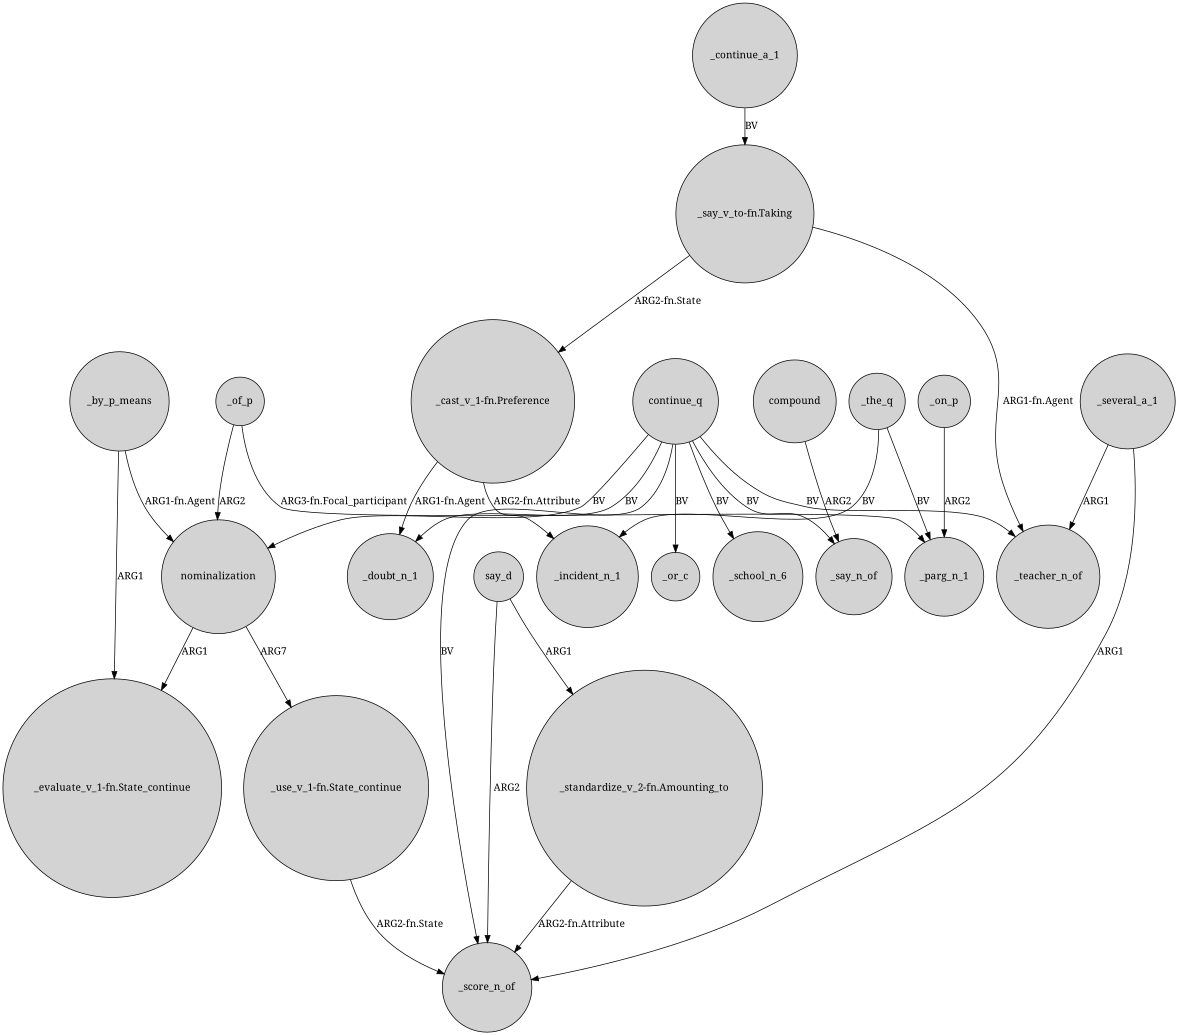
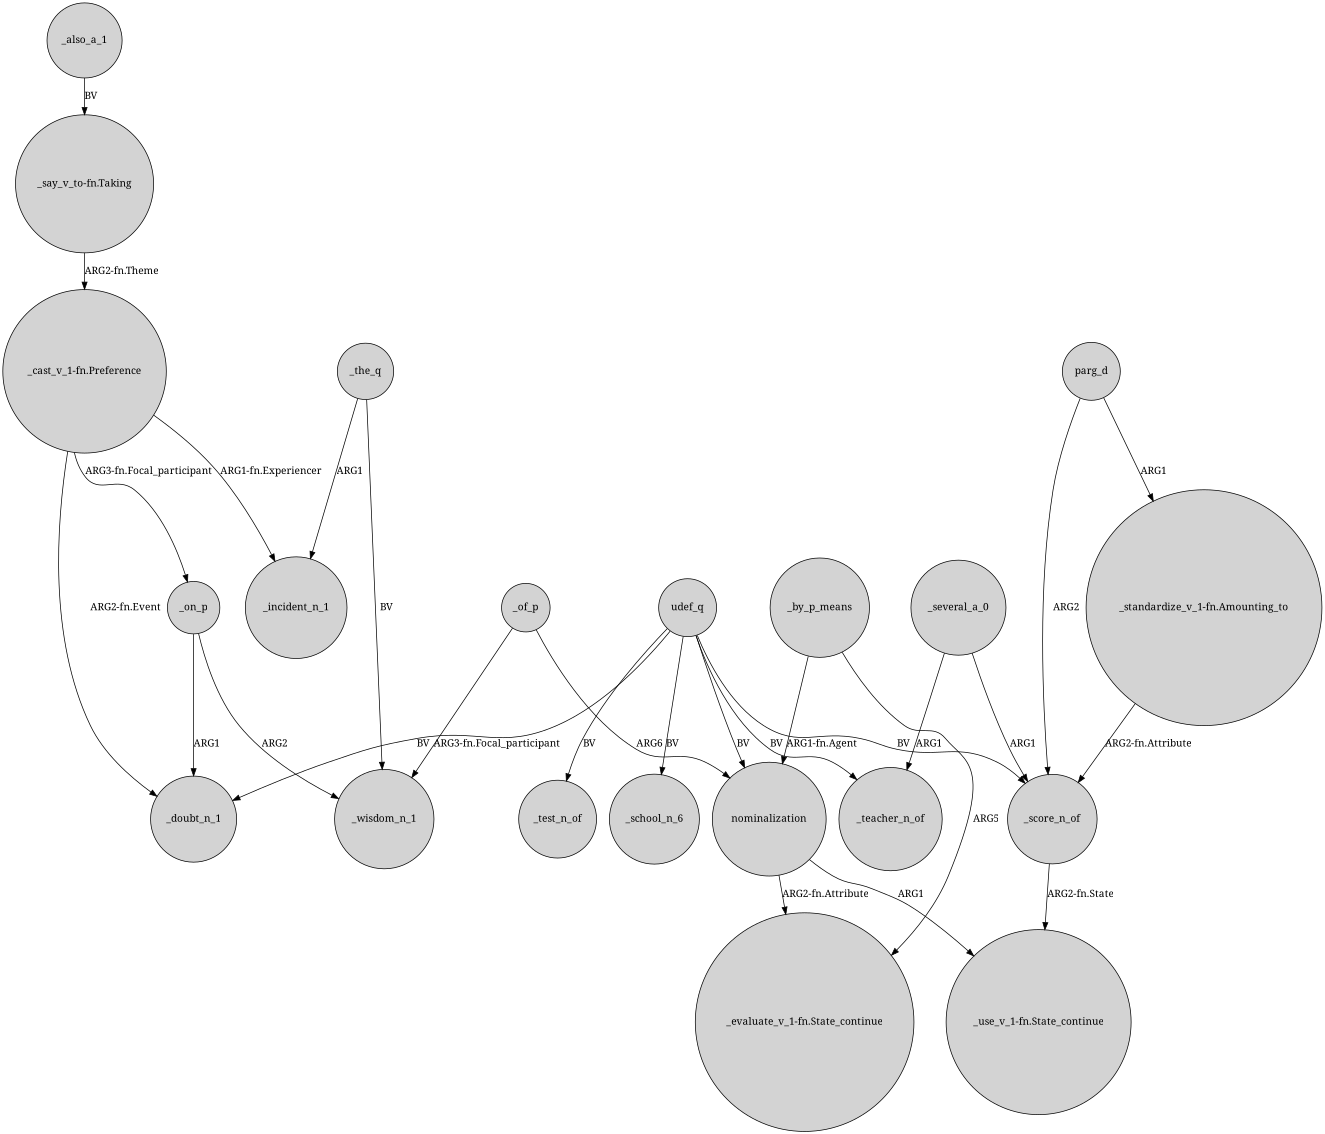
(745, 55) -> (85, 40)
(668, 301) -> (122, 271)
(983, 329) -> none
(676, 401) -> (688, 608)
(795, 401) -> none
(1128, 401) -> (958, 608)
none -> (142, 497)
(233, 501) -> (650, 744)
(450, 501) -> (126, 608)
(537, 501) -> (271, 471)
(869, 501) -> (350, 471)
(131, 577) -> (986, 819)
(499, 577) -> (1091, 371)
(676, 577) -> none
(854, 577) -> (558, 819)
(944, 577) -> (384, 819)
(195, 652) -> (826, 894)
(274, 652) -> (911, 894)
none -> (194, 701)
(645, 788) -> (1204, 608)
(382, 936) -> (1047, 893)
